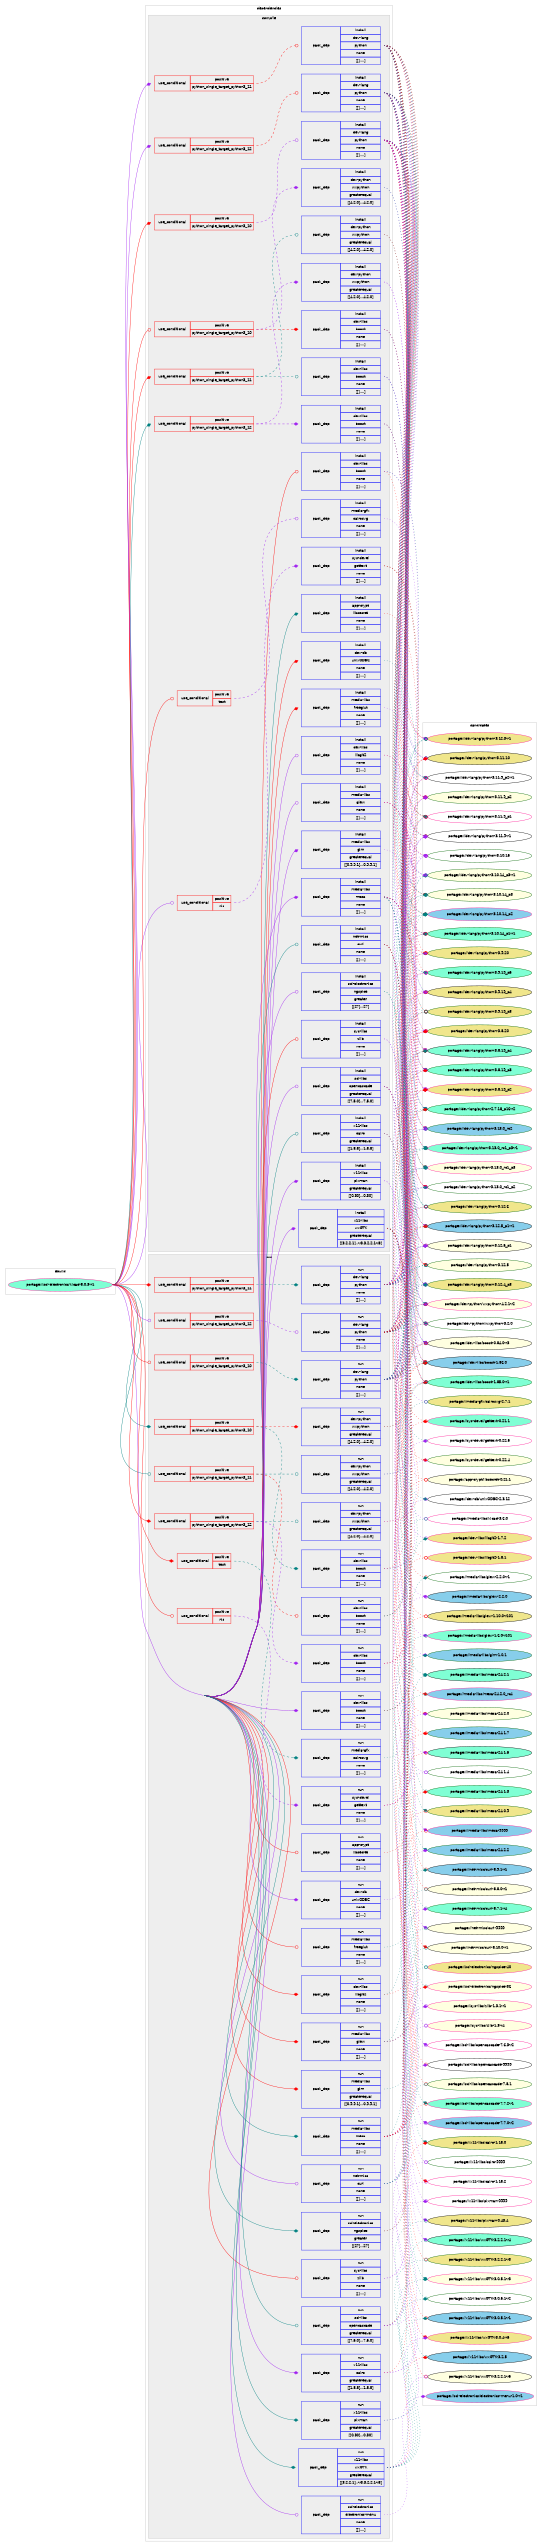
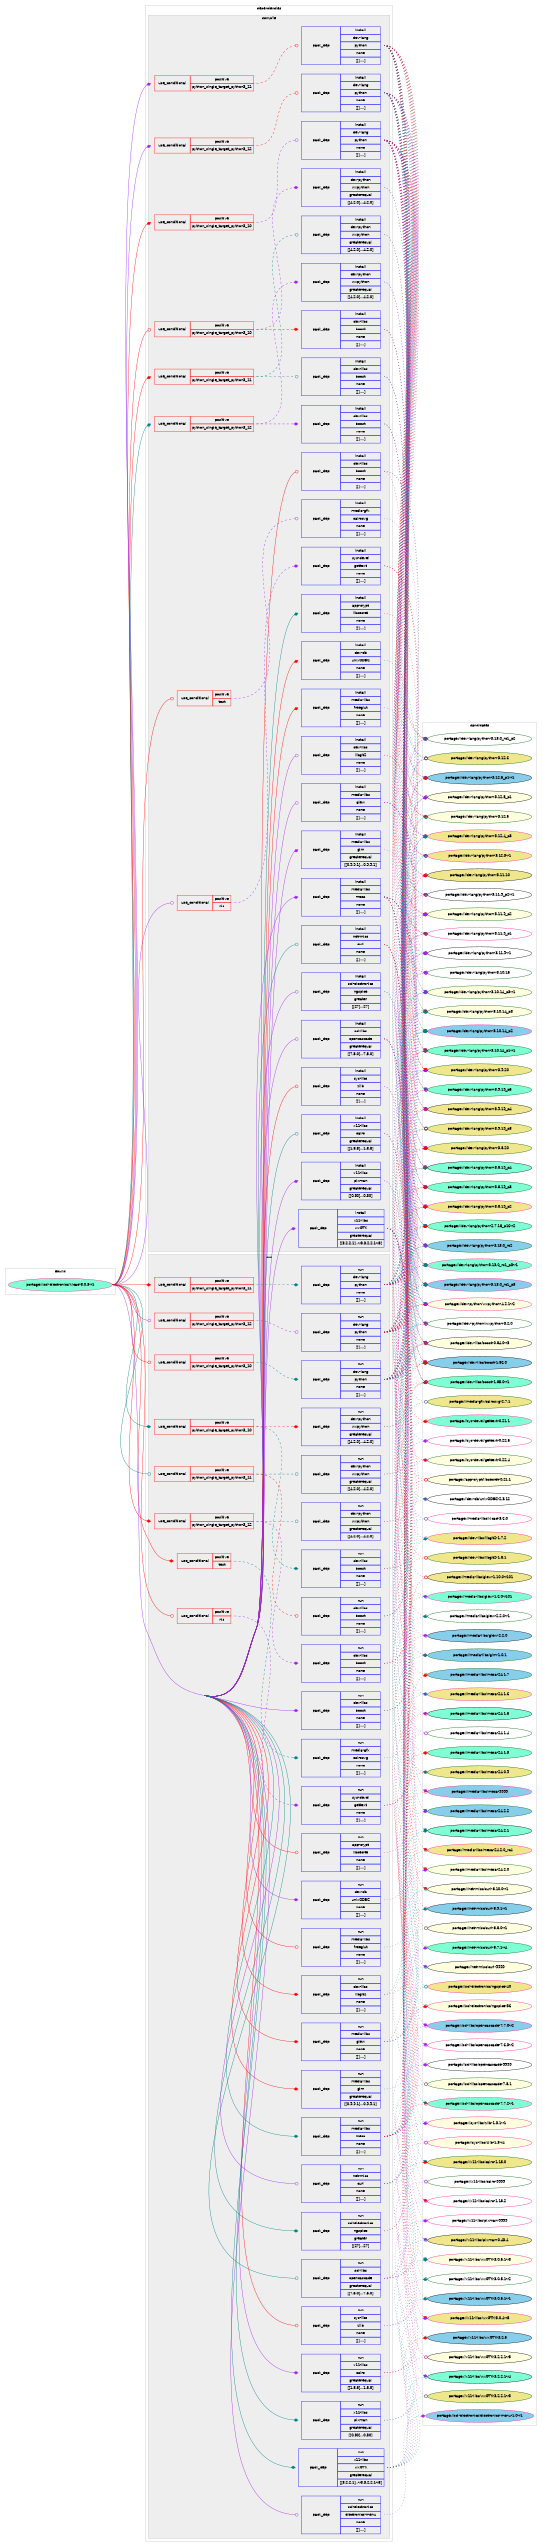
(480, 1168) -> (480, 1285)
(480, 1285) -> (480, 836)
(480, 1558) -> (480, 1558)
none -> (480, 1694)
(480, 1694) -> (480, 1850)
